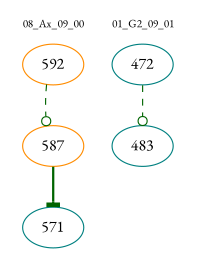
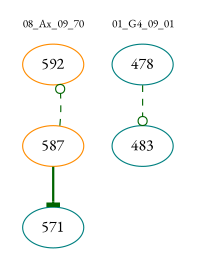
(54, 24) -> (54, 24)
(143, 24) -> (143, 24)
(143, 65) -> (143, 65)
(46, 100) -> (61, 110)
